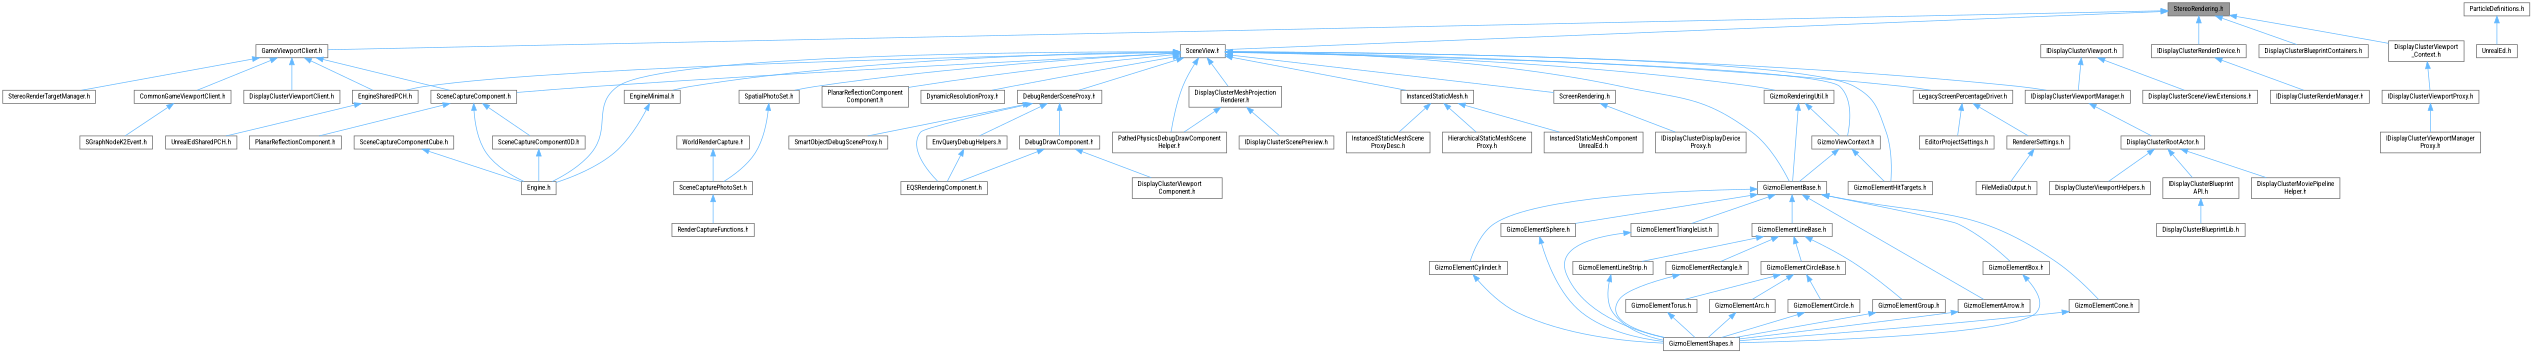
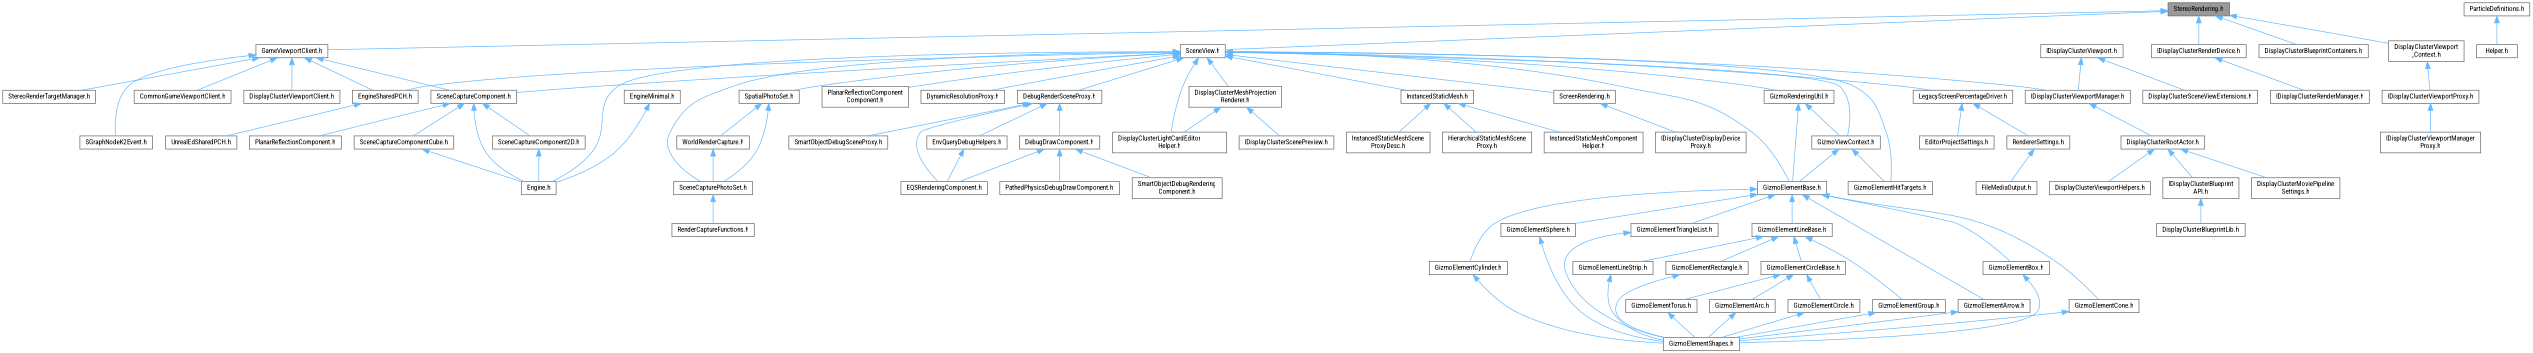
(2497, 51) -> (2497, 51)
(922, 62) -> (851, 66)
(146, 122) -> (161, 71)
none -> (436, 122)
none -> (738, 122)
(539, 142) -> (539, 142)
(1170, 142) -> (1170, 142)
(1594, 142) -> (1594, 142)
none -> (1060, 188)
(1177, 188) -> (1177, 188)
(2296, 188) -> (2296, 188)
